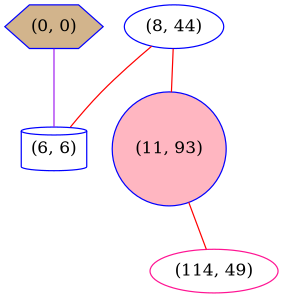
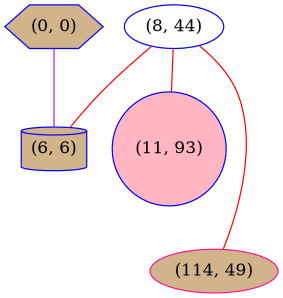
(54, 149) -> (54, 149)
(198, 226) -> (246, 141)
(214, 271) -> (214, 271)
